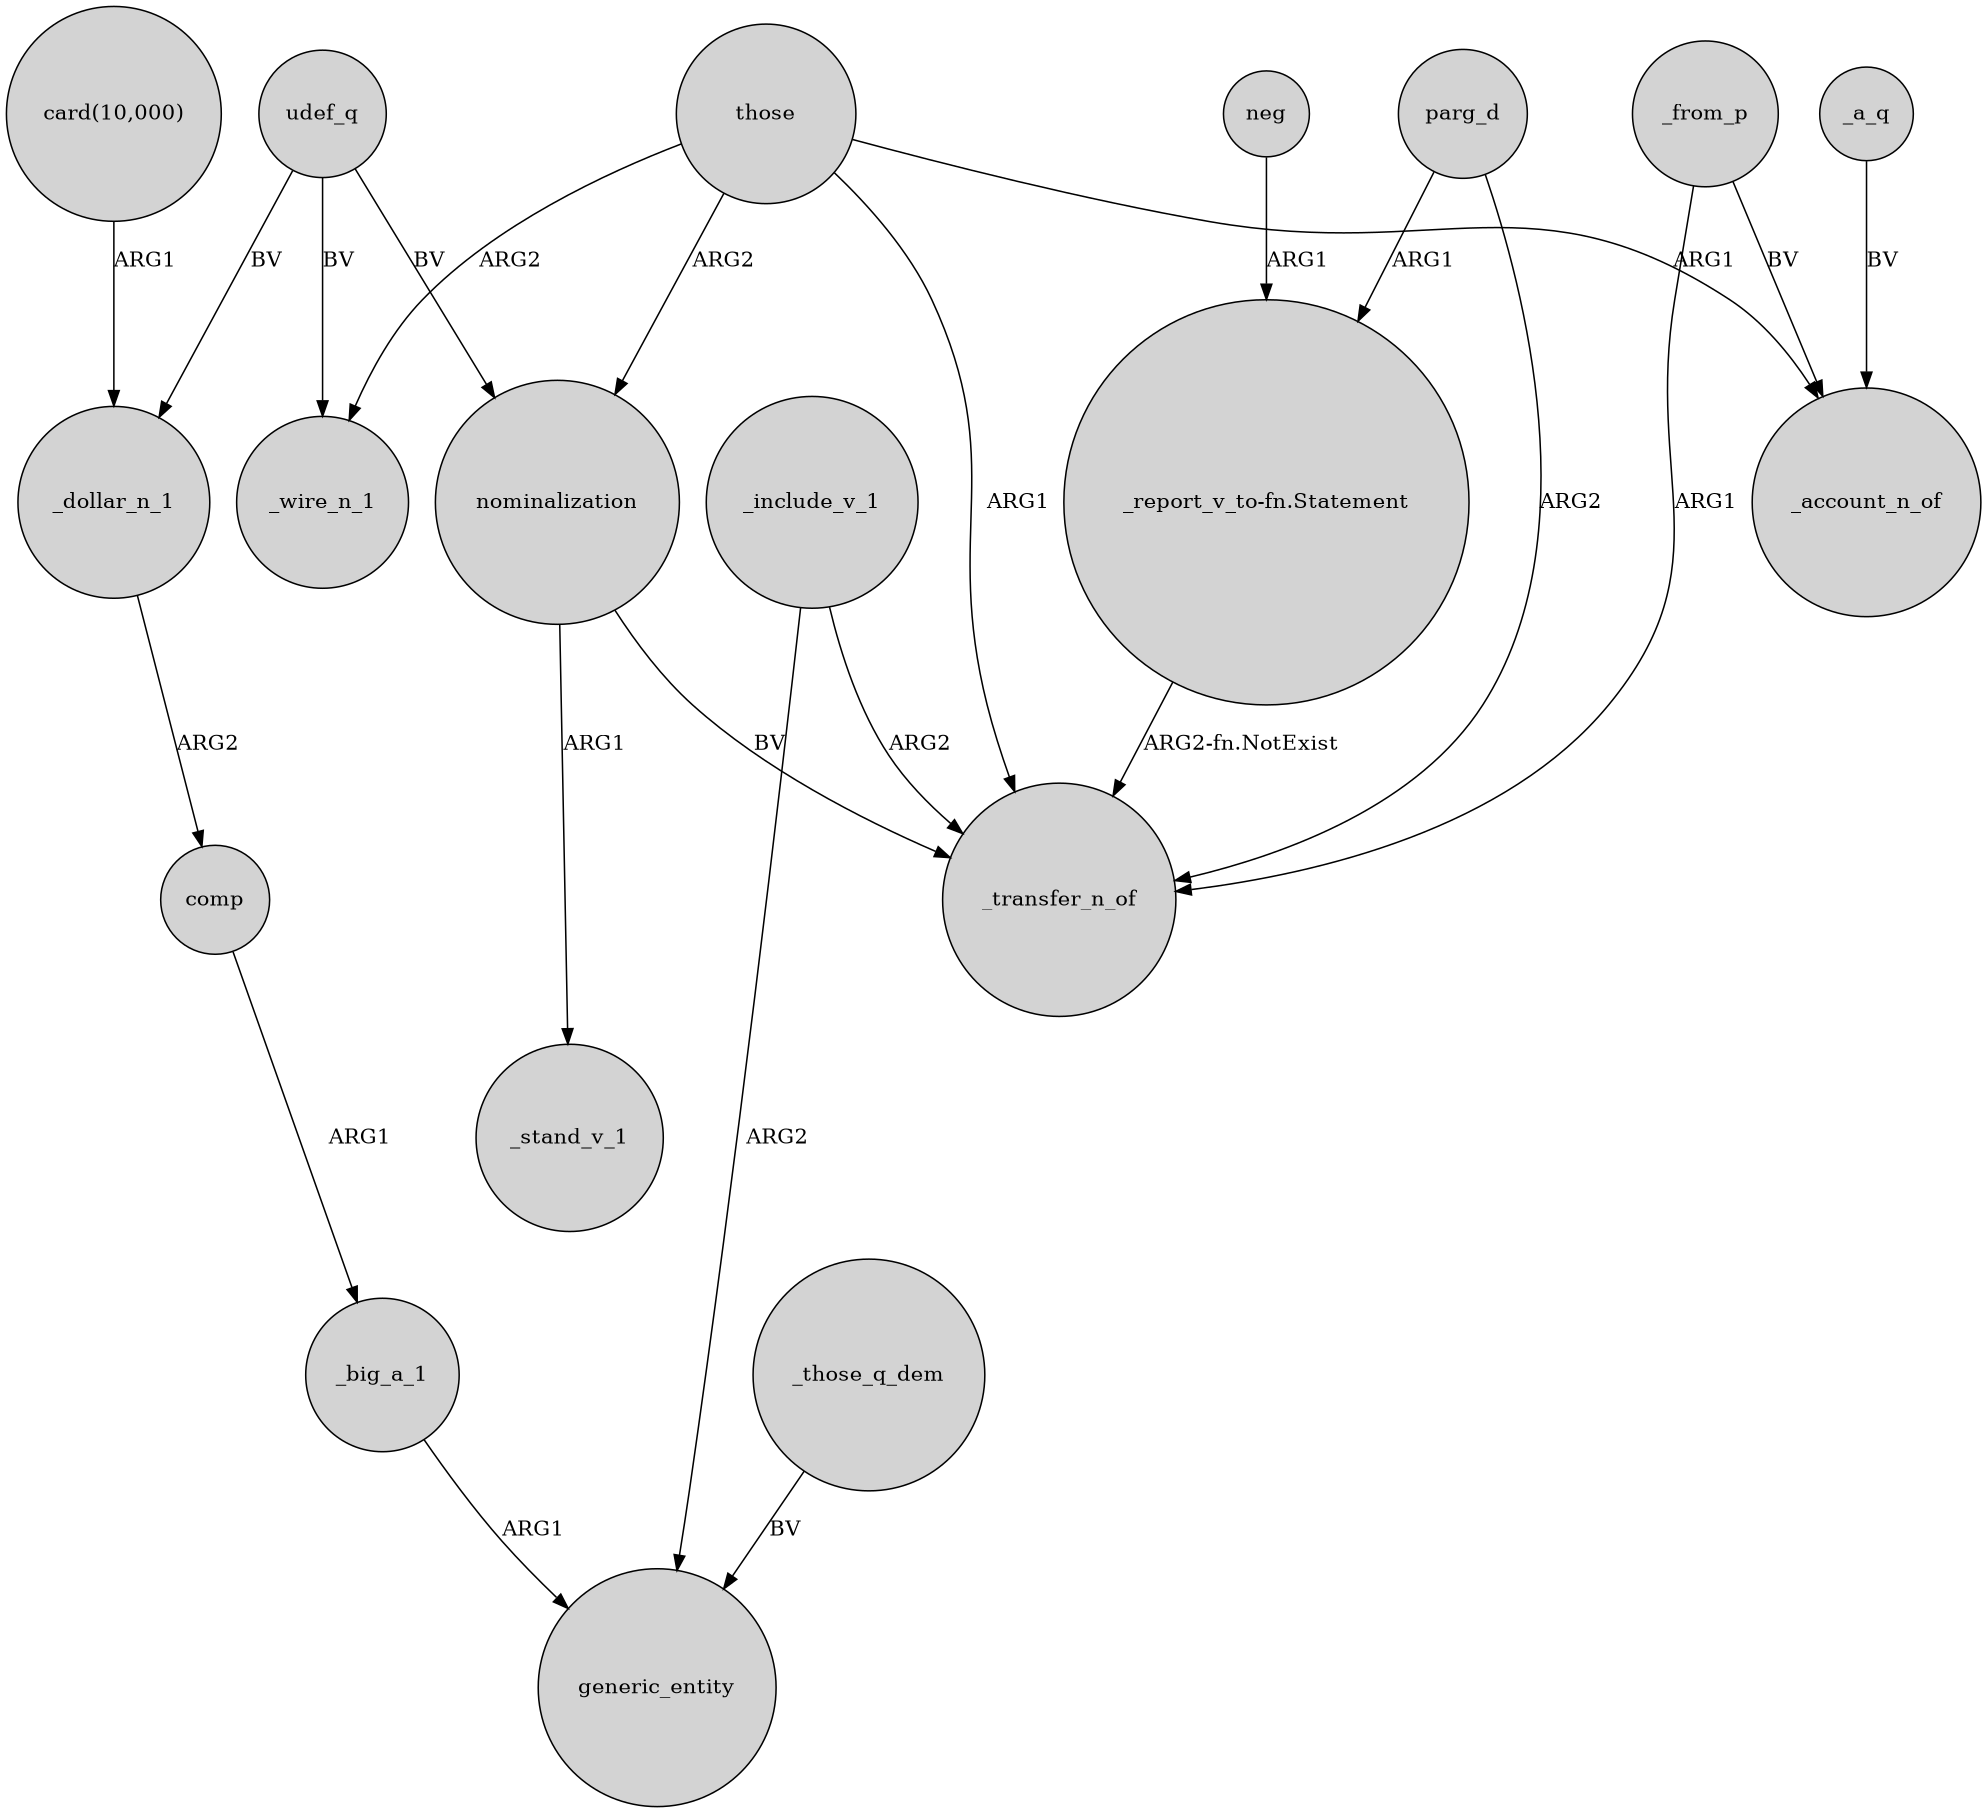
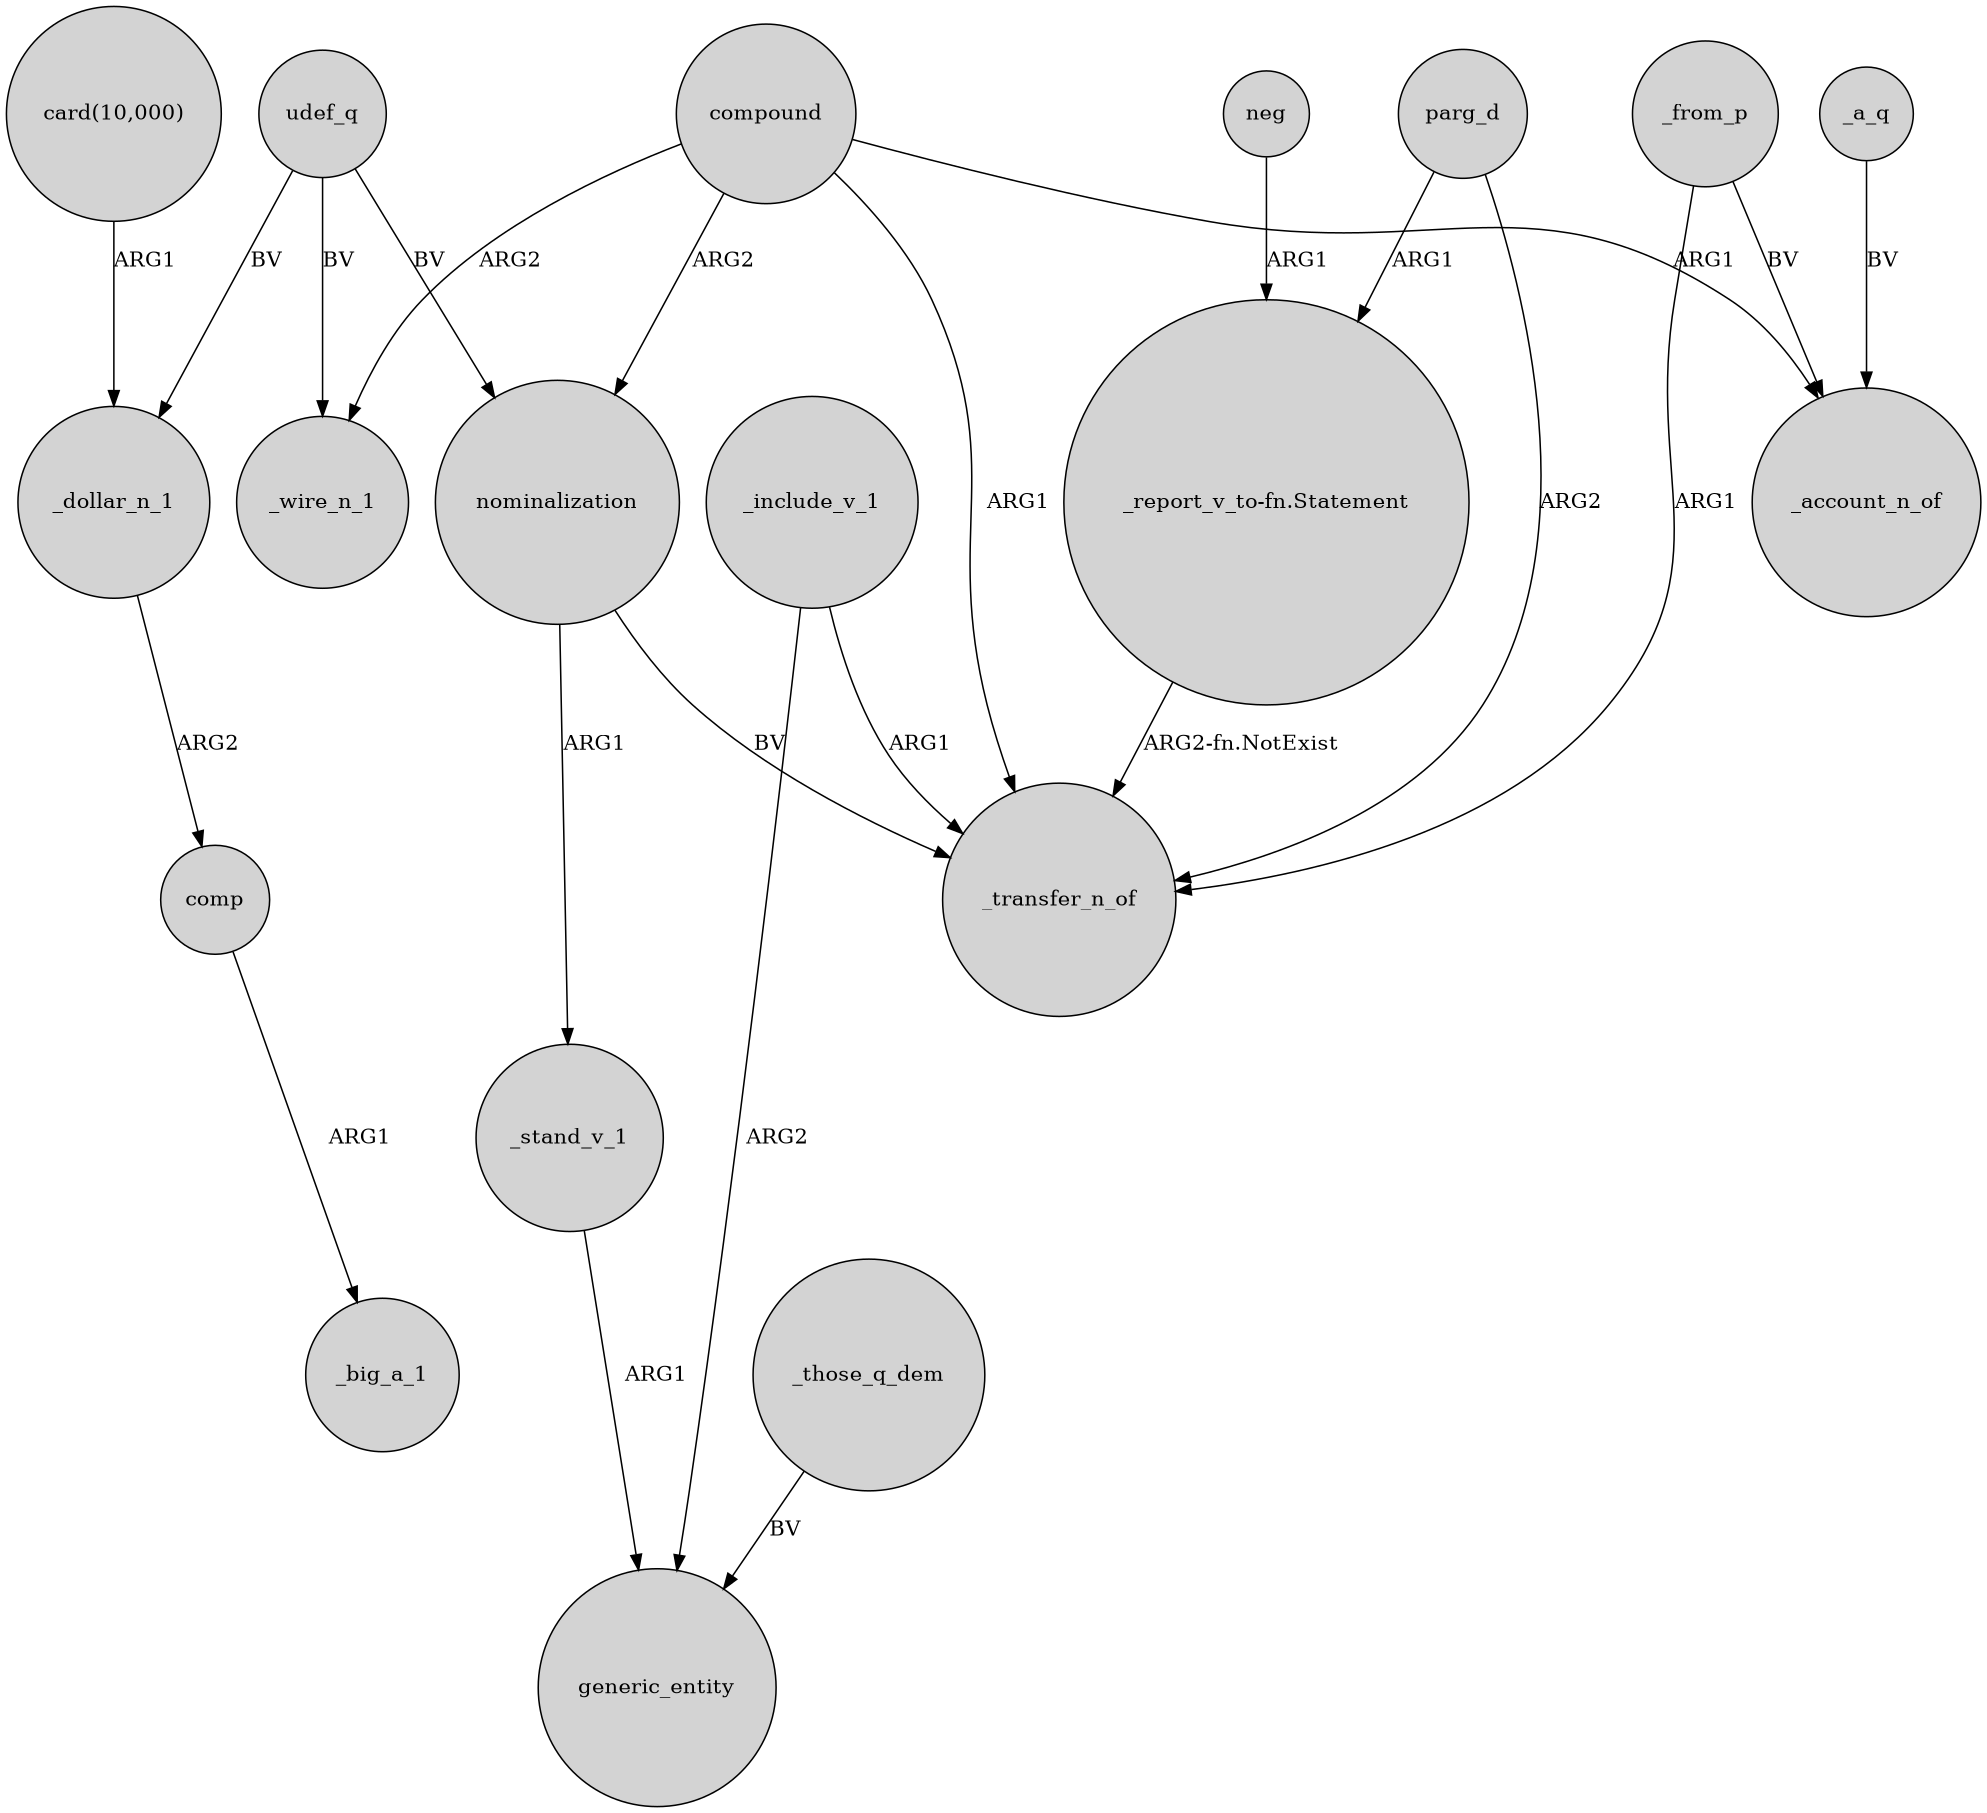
(766, 114) -> (766, 114)
(920, 744) -> (920, 744)
(486, 1522) -> (610, 1393)
